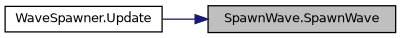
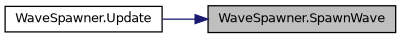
(302, 19) -> (302, 19)
